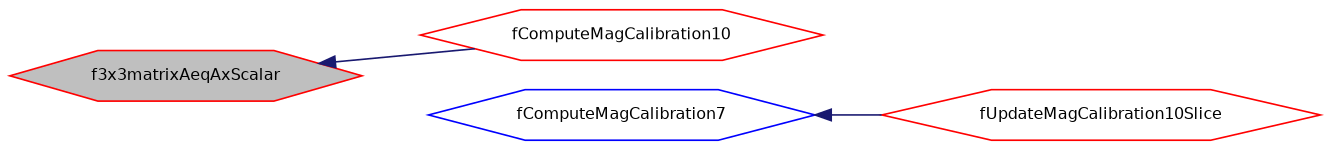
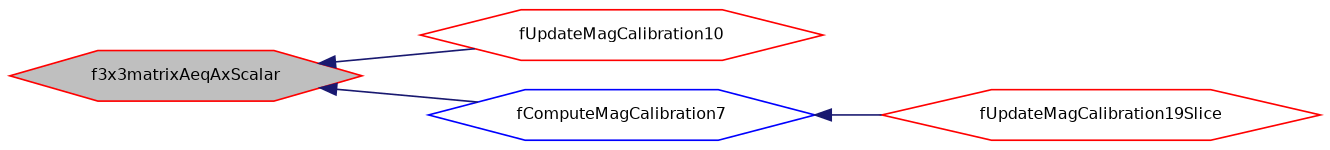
(622, 35) -> (622, 35)
none -> (407, 96)
(1101, 115) -> (1101, 115)
